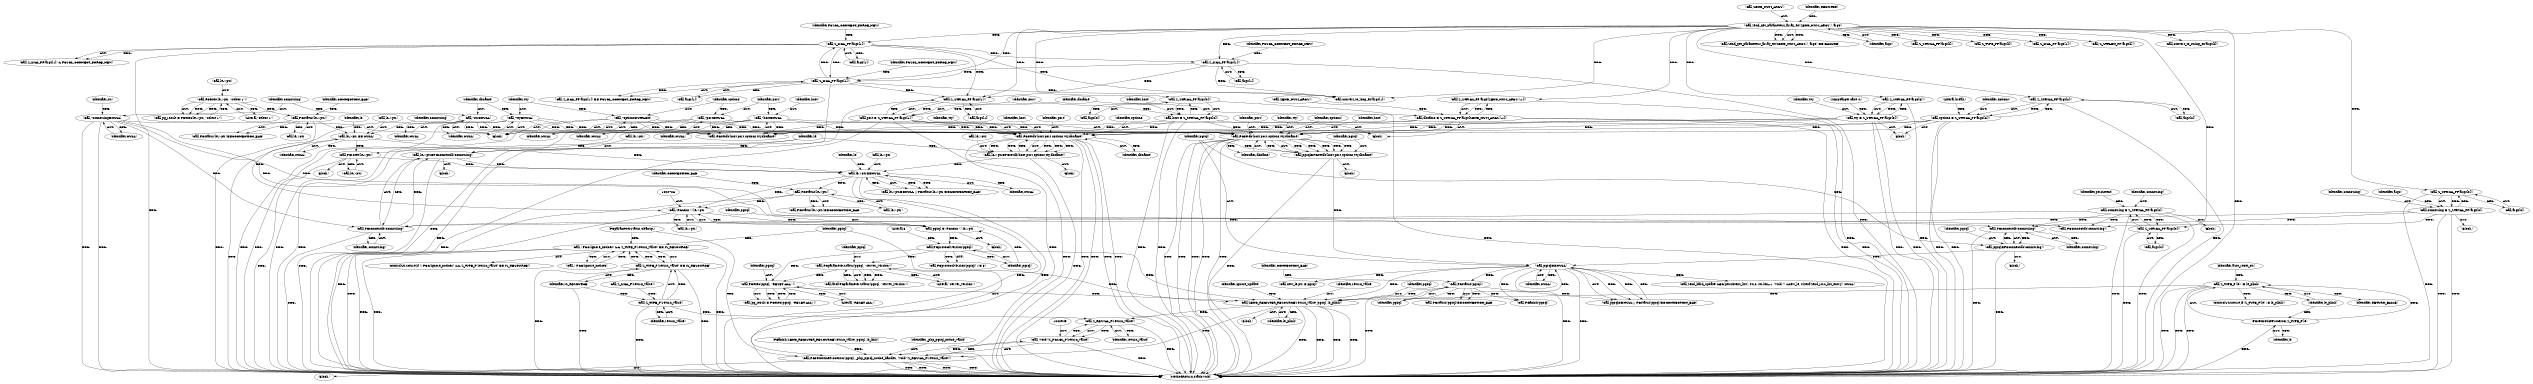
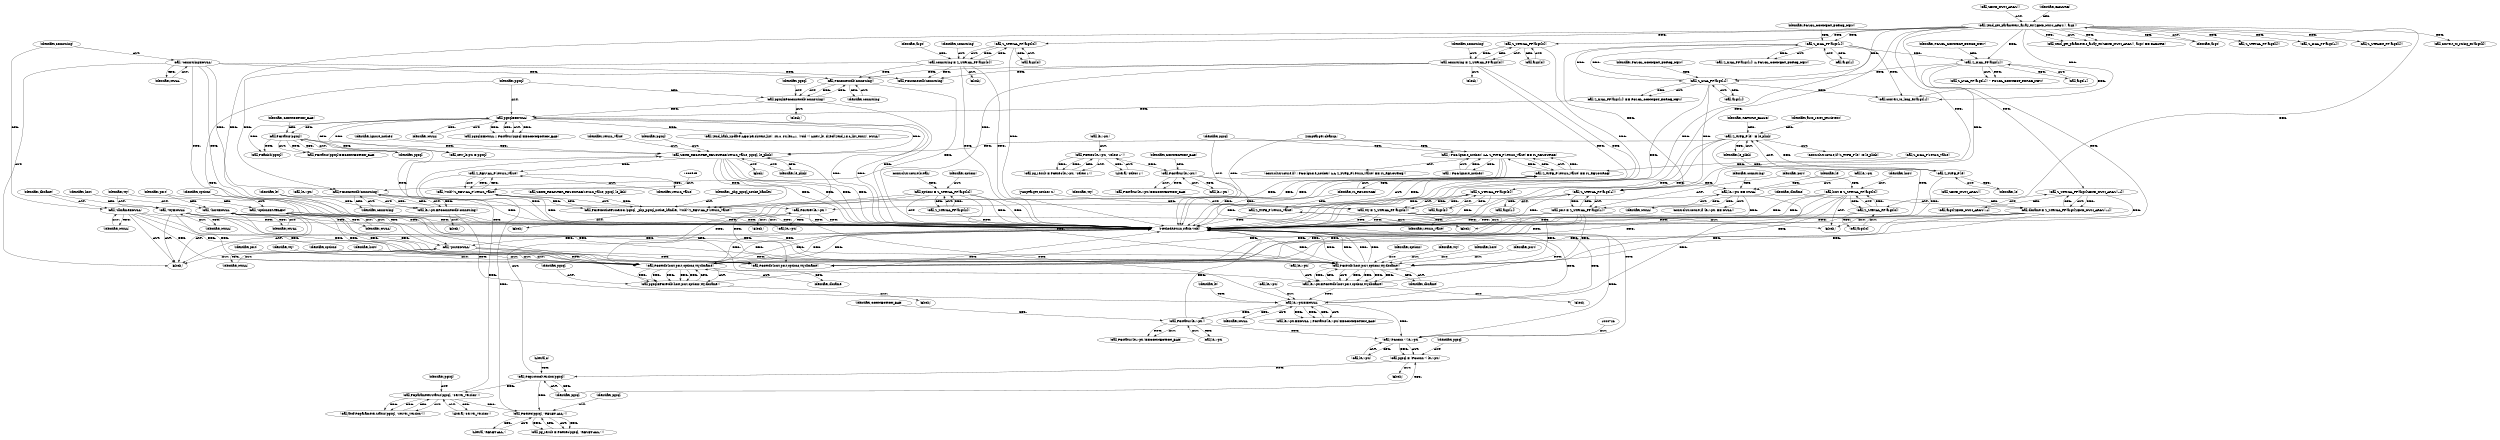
(1822, 7) -> (2055, 7)
(1993, 44) -> none
(1837, 71) -> none
none -> (1997, 81)
(102, 100) -> none
(1846, 100) -> (1037, 192)
(1955, 100) -> (911, 174)
(478, 118) -> (125, 211)
(2185, 118) -> none
(2096, 192) -> none
none -> (1438, 211)
none -> (1703, 211)
none -> (1965, 211)
(812, 224) -> none
(632, 229) -> (1322, 137)
(1385, 257) -> (1055, 109)
(958, 266) -> none
(2236, 266) -> (1816, 118)
(1151, 275) -> (516, 266)
(1490, 275) -> (310, 127)
(1240, 285) -> (374, 137)
(2311, 292) -> (1748, 126)
(646, 293) -> (1758, 162)
(1547, 294) -> (396, 151)
(2248, 294) -> (1805, 146)
(877, 317) -> none
(2280, 322) -> (1951, 174)
(826, 340) -> (578, 192)
(938, 340) -> (744, 192)
(1060, 340) -> (466, 192)
(270, 362) -> (779, 234)
